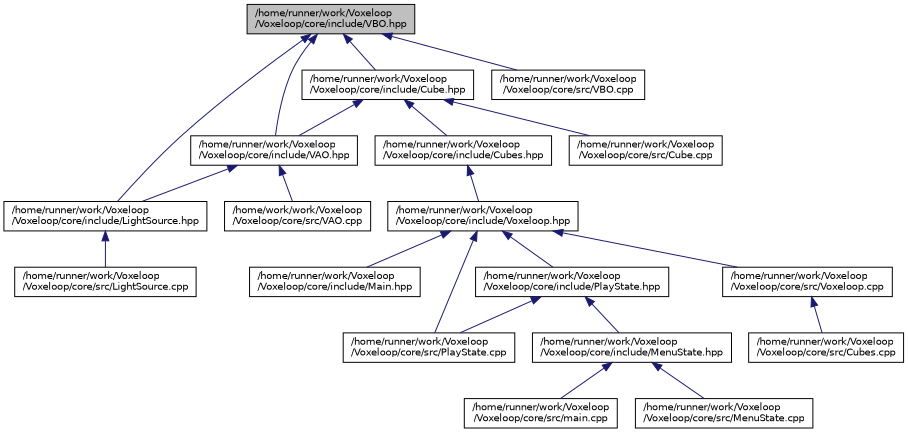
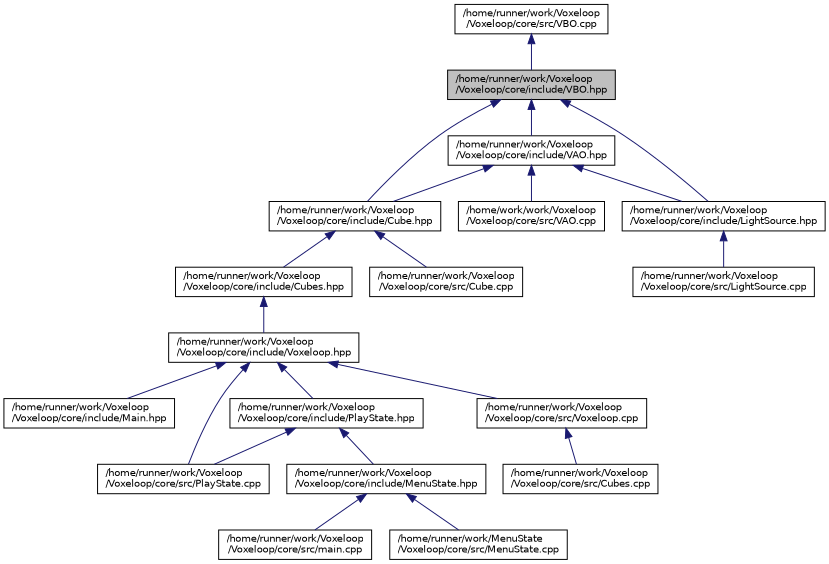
(454, 53) -> (531, 57)
(326, 120) -> (439, 185)
(724, 413) -> (479, 545)
